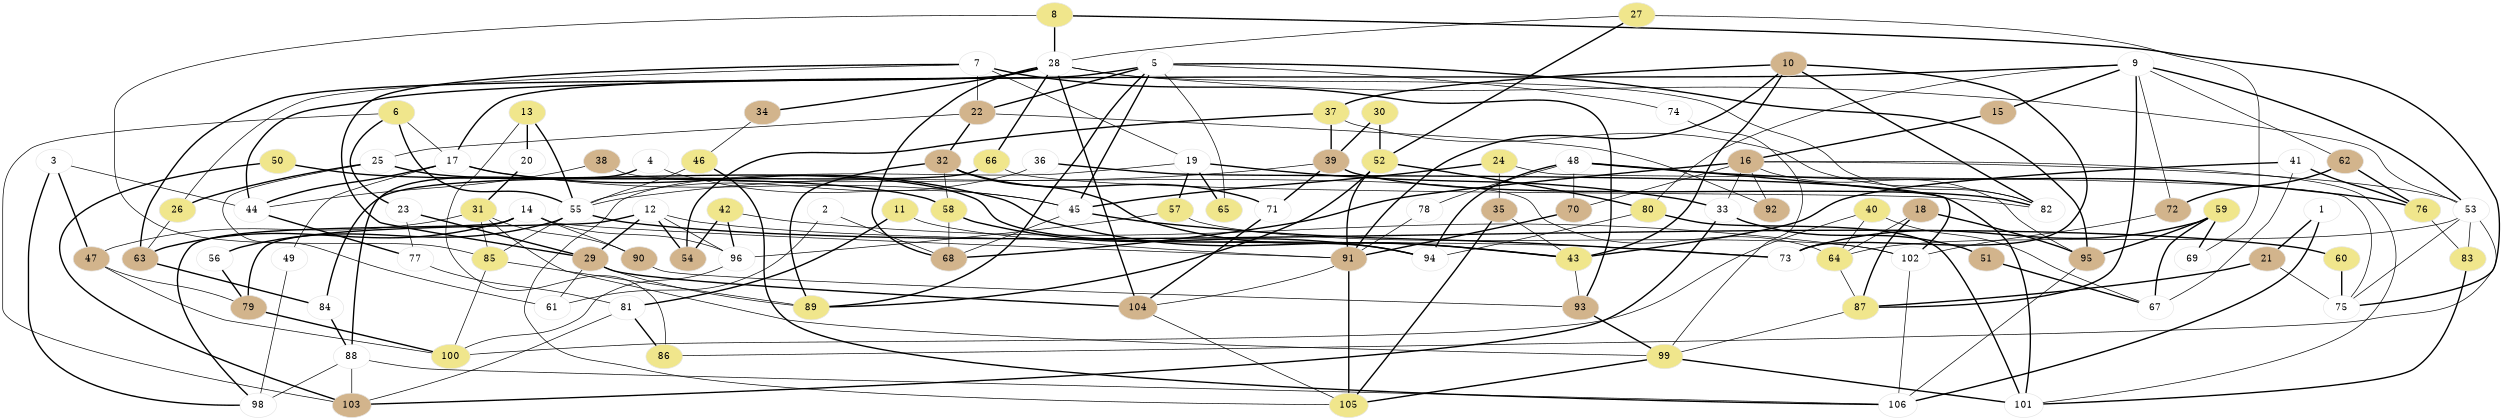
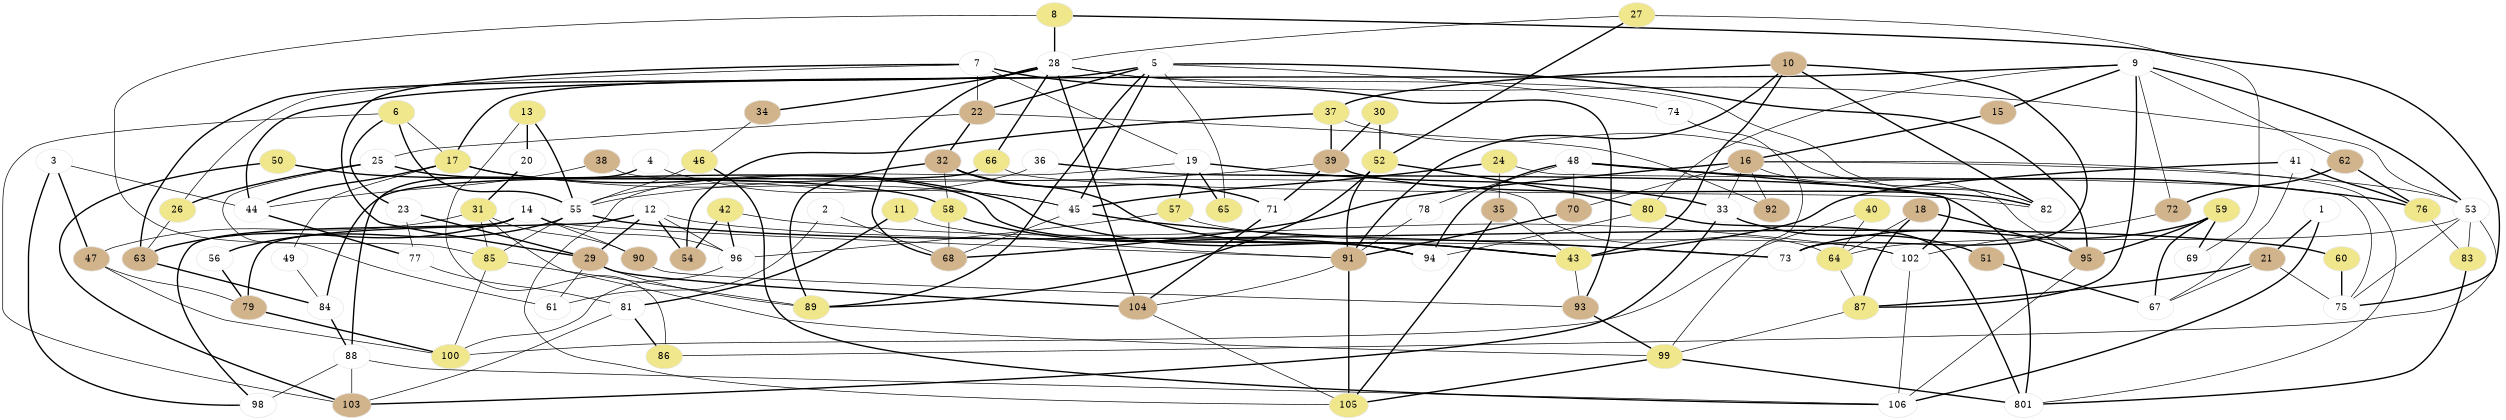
(453, 161) -> (453, 161)
(2022, 251) -> (2211, 283)
(273, 335) -> (307, 283)
(2024, 405) -> (2024, 405)
